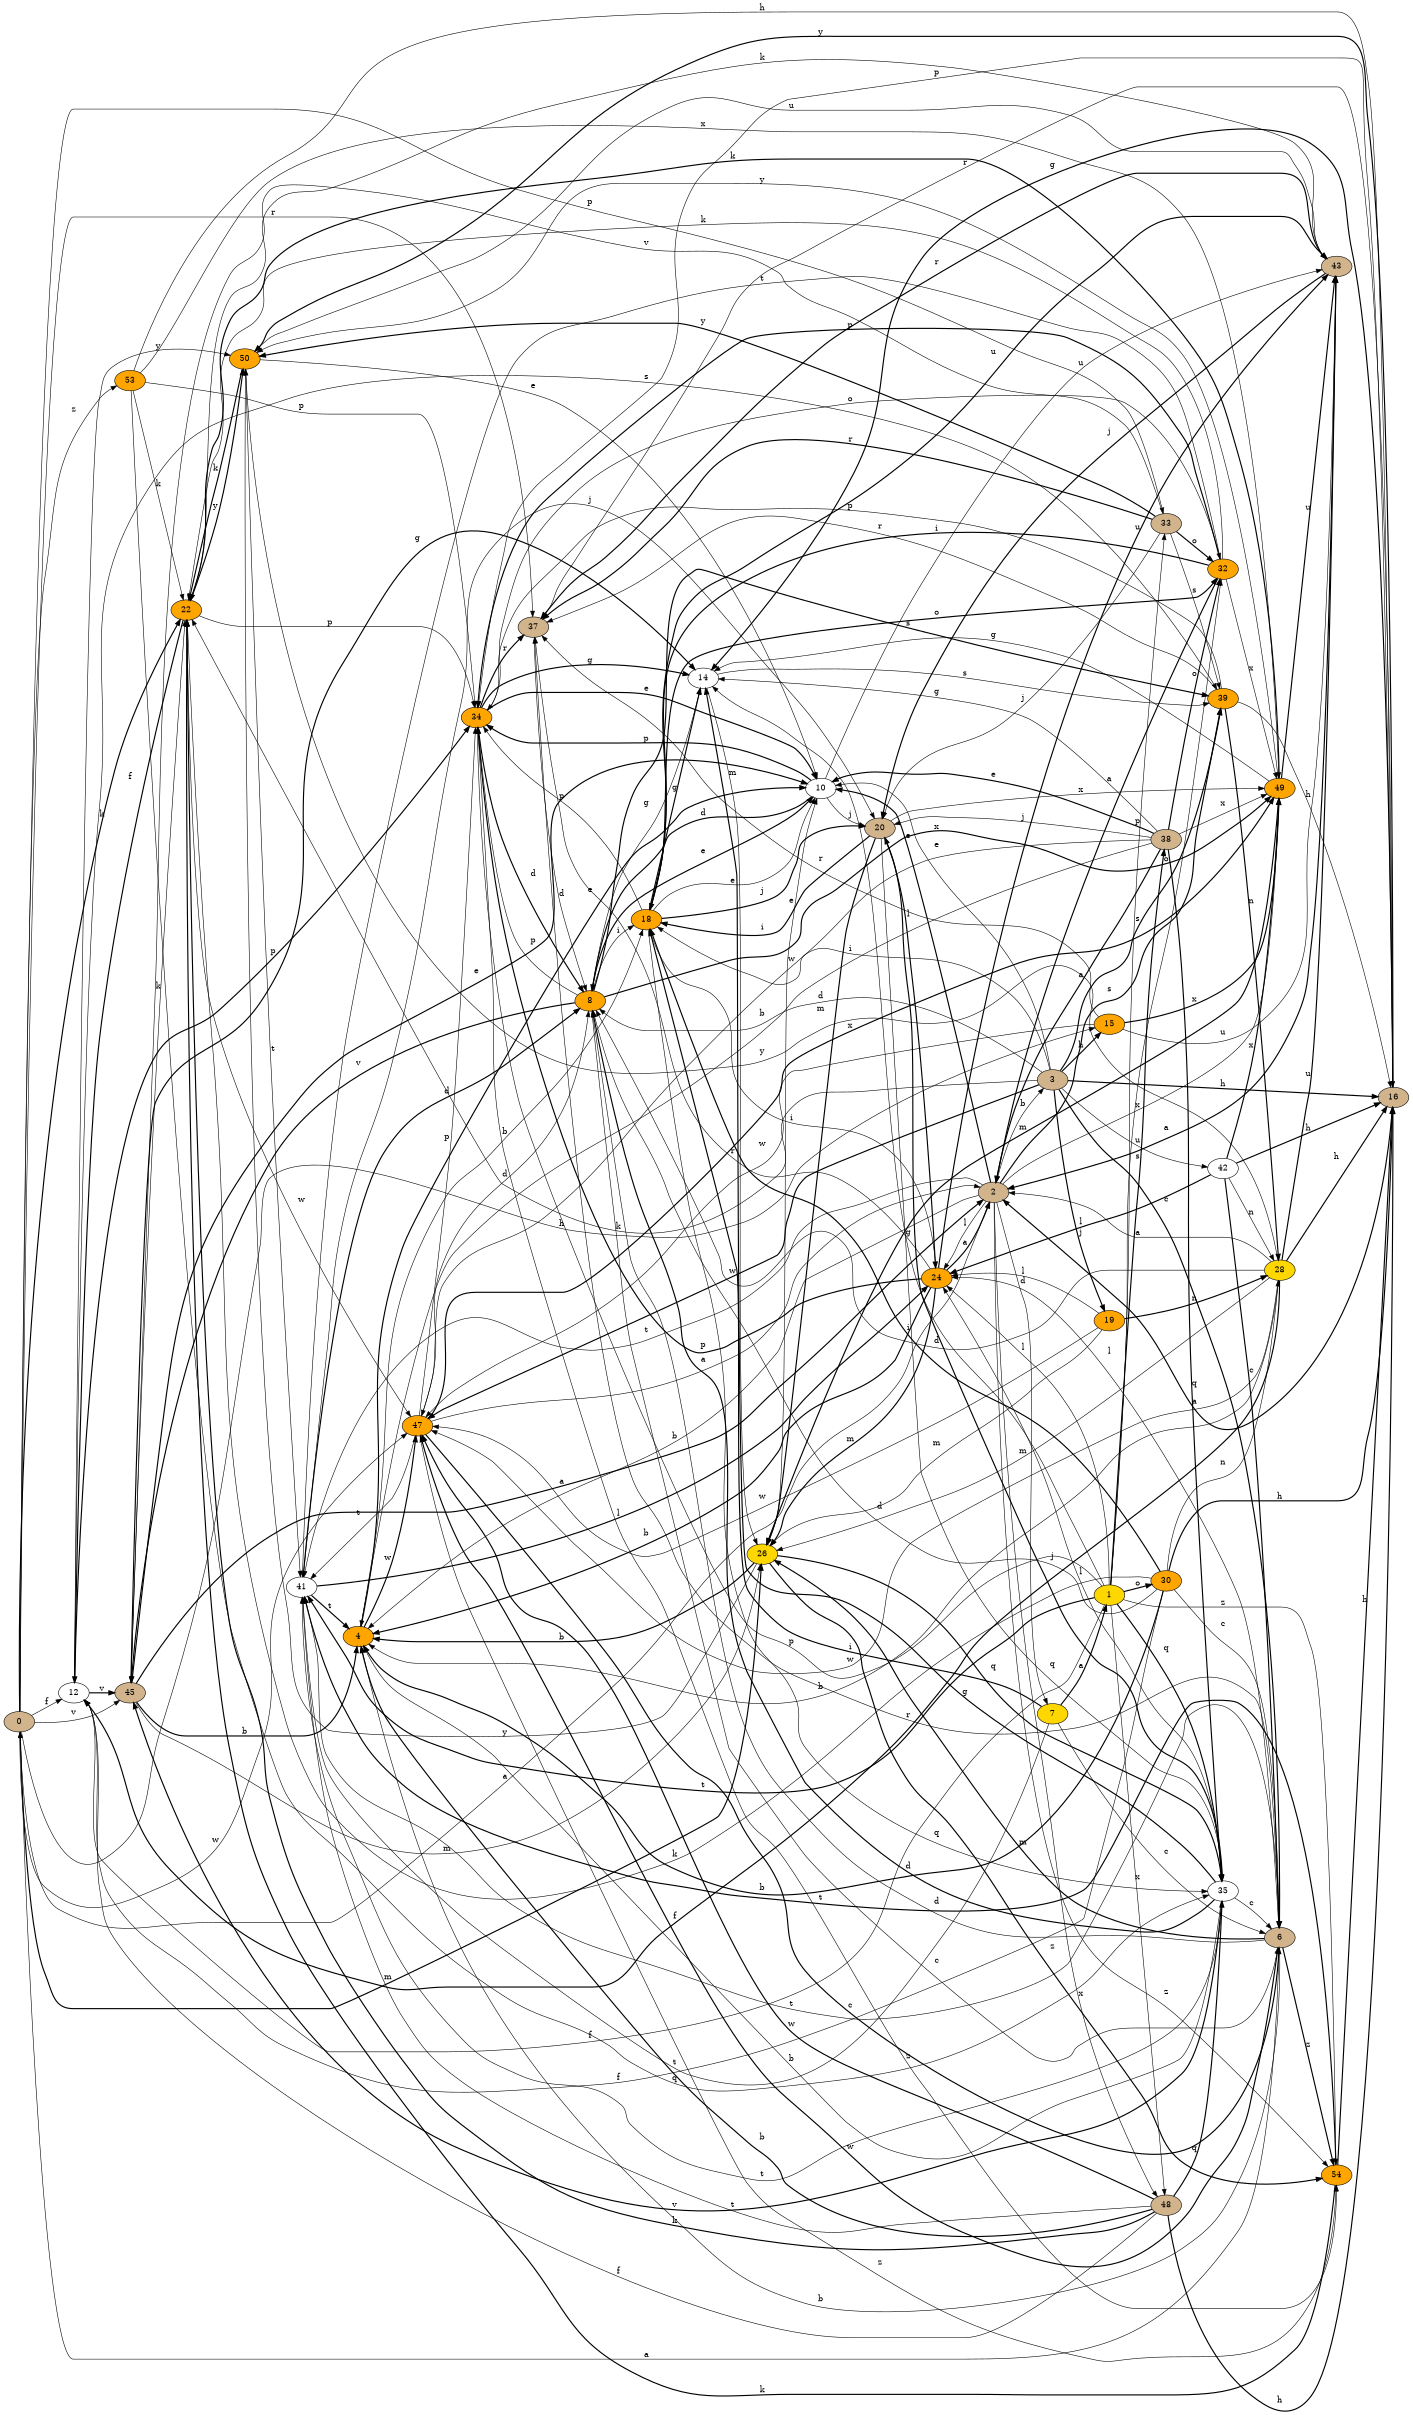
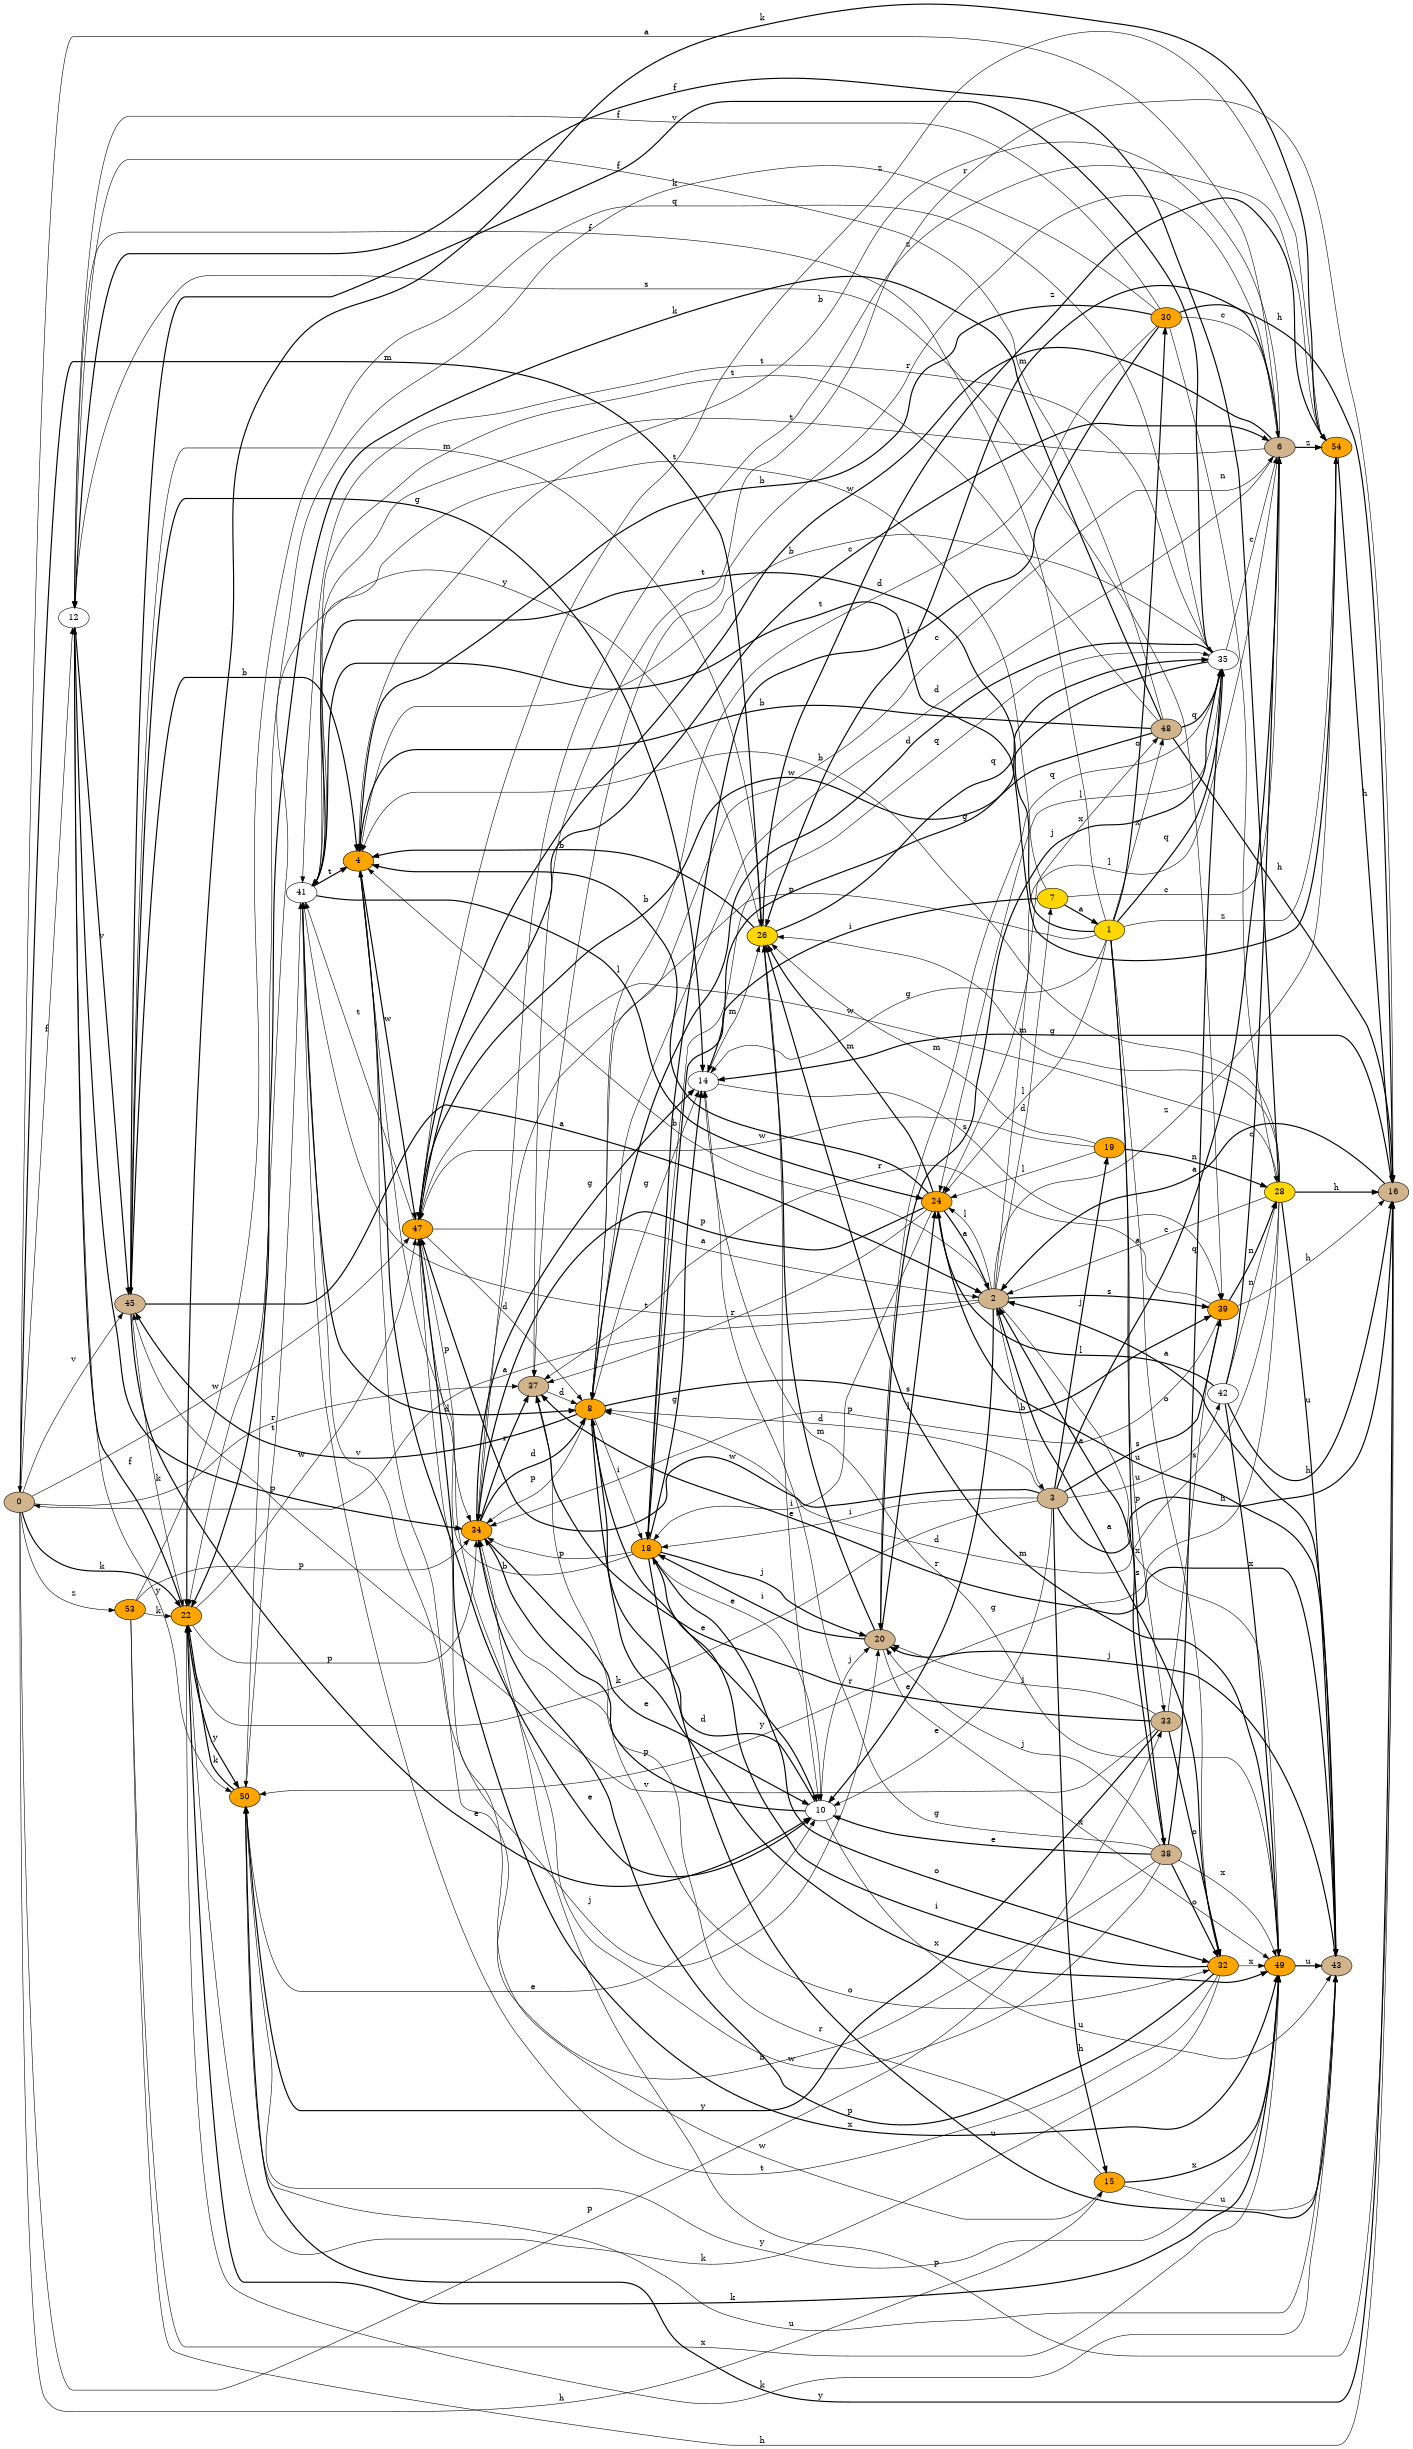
(420, 1246) -> (414, 1305)
